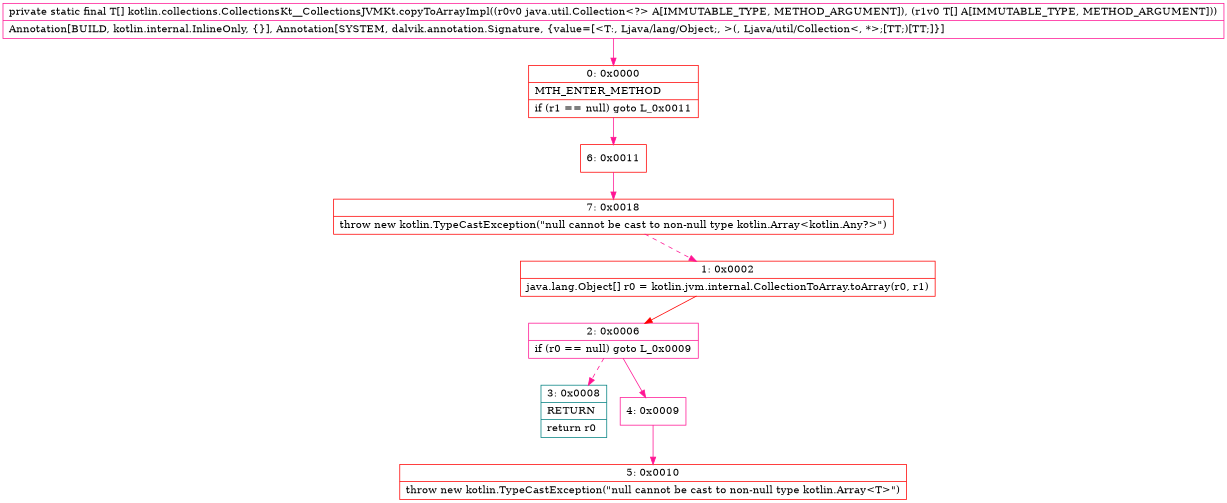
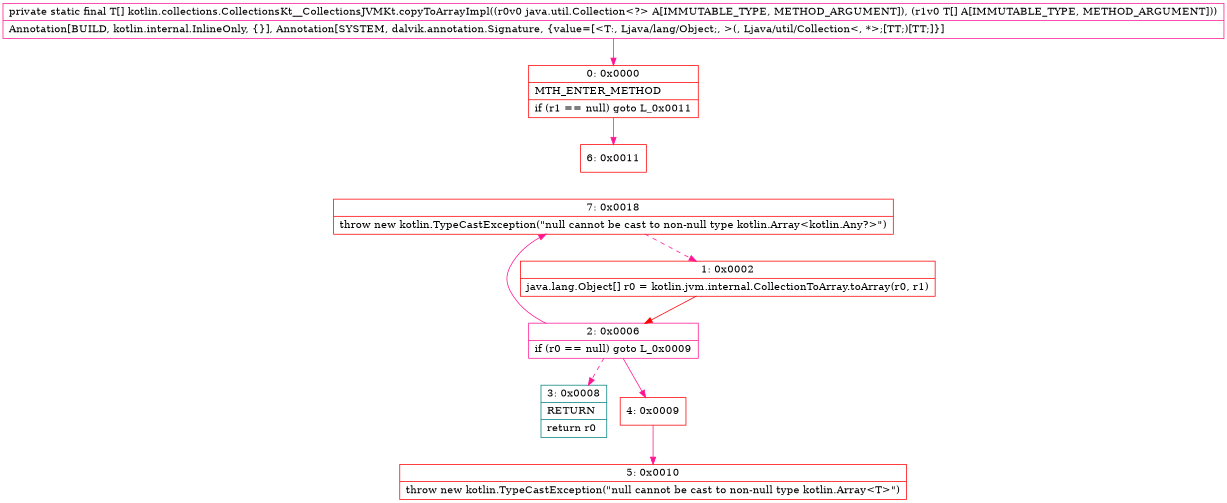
(613, 182) -> (507, 282)
(653, 411) -> (653, 411)
